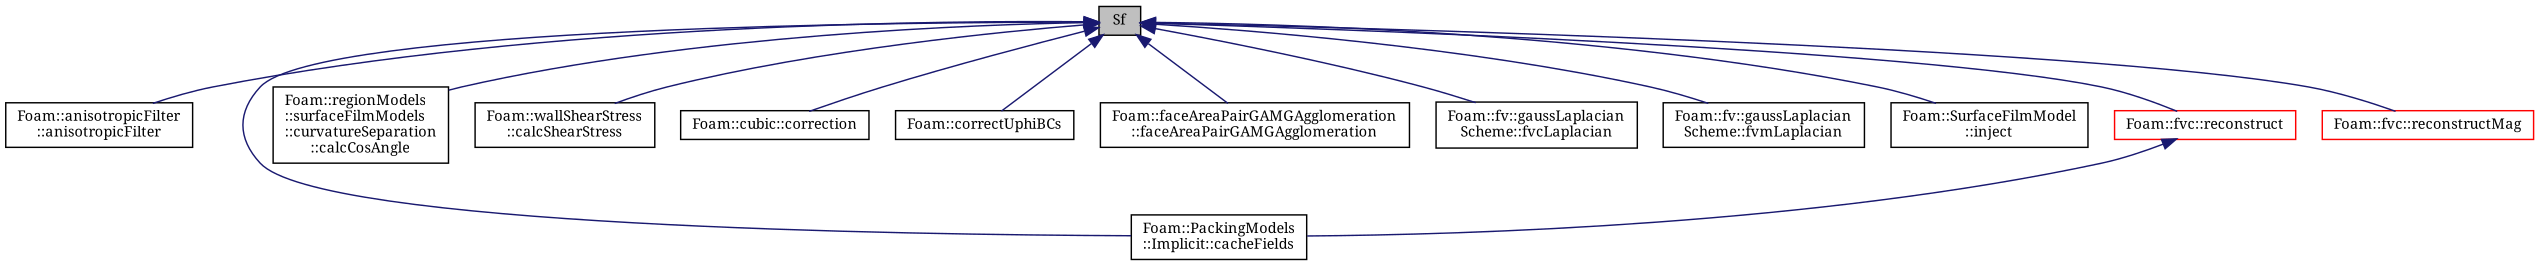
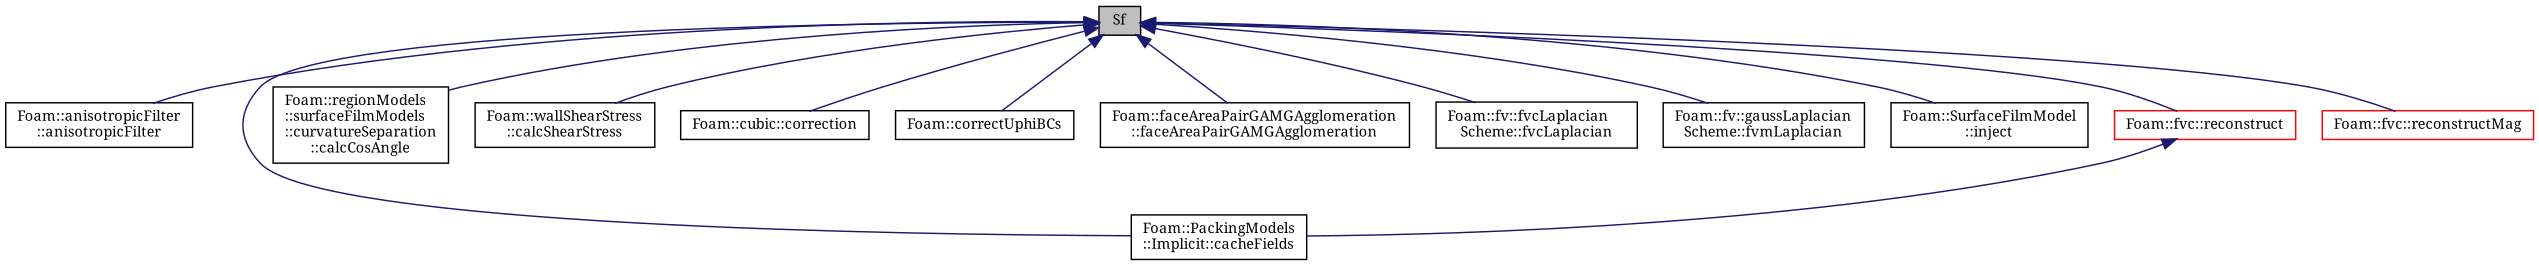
(1537, 125) -> (1537, 125)
